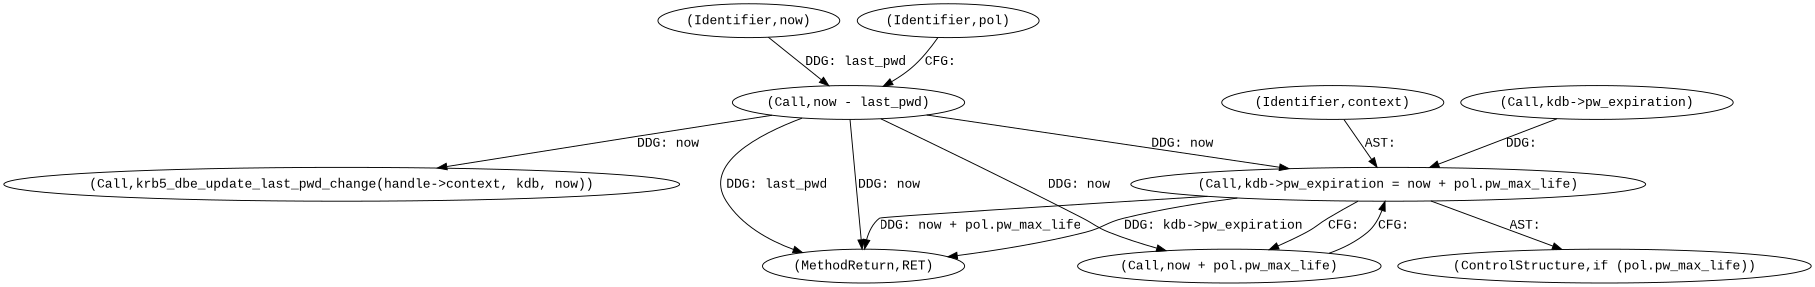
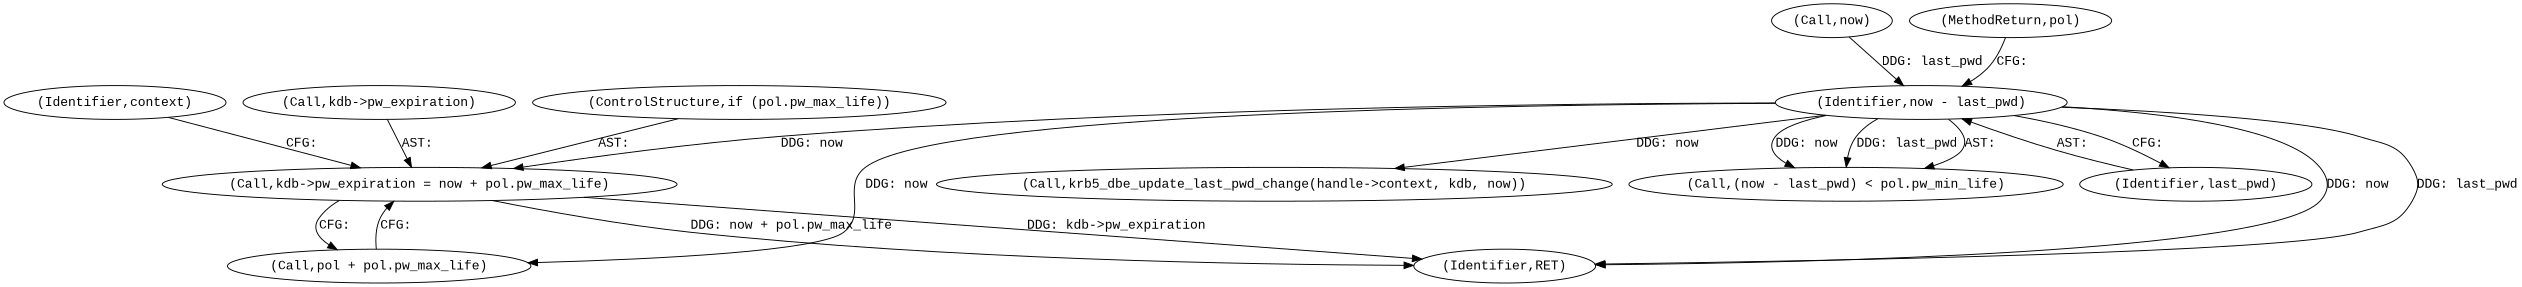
(749, 21) -> (1832, 21)
(948, 21) -> (2011, 21)
(849, 102) -> (1921, 102)
(1384, 143) -> (306, 143)
(1526, 143) -> (422, 143)
none -> (1846, 184)
none -> (2196, 184)
(1492, 224) -> (585, 142)
(864, 266) -> (1505, 266)
(1229, 266) -> (379, 266)
